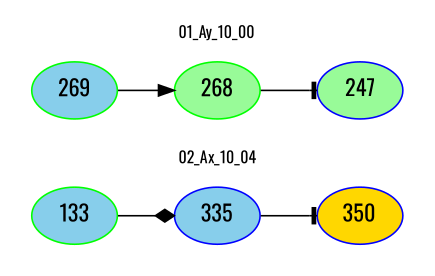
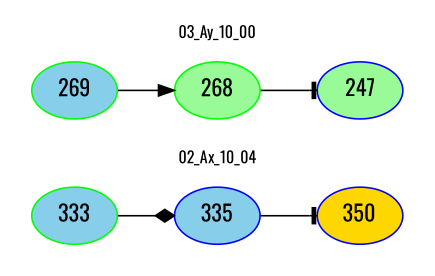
(217, 34) -> (217, 34)
(75, 216) -> (75, 216)
